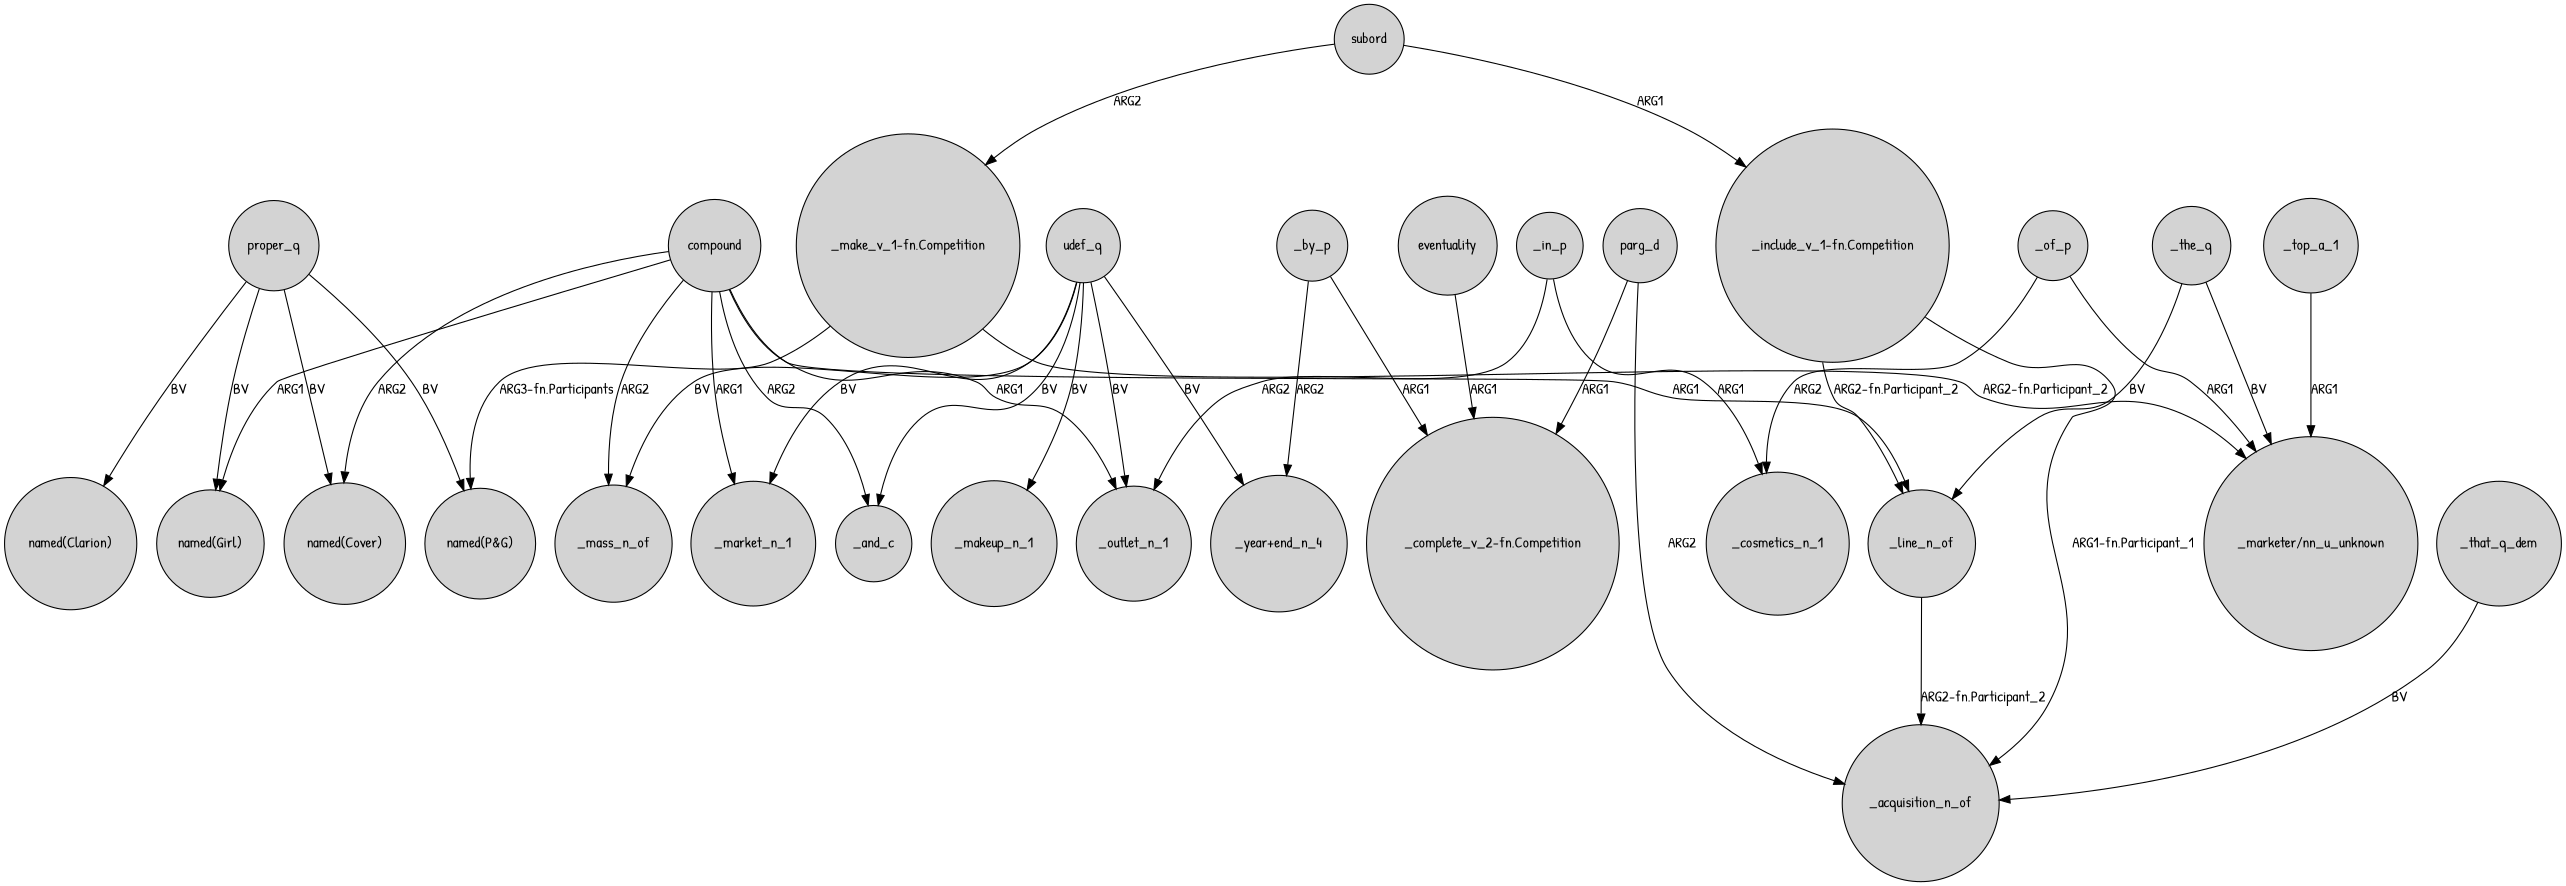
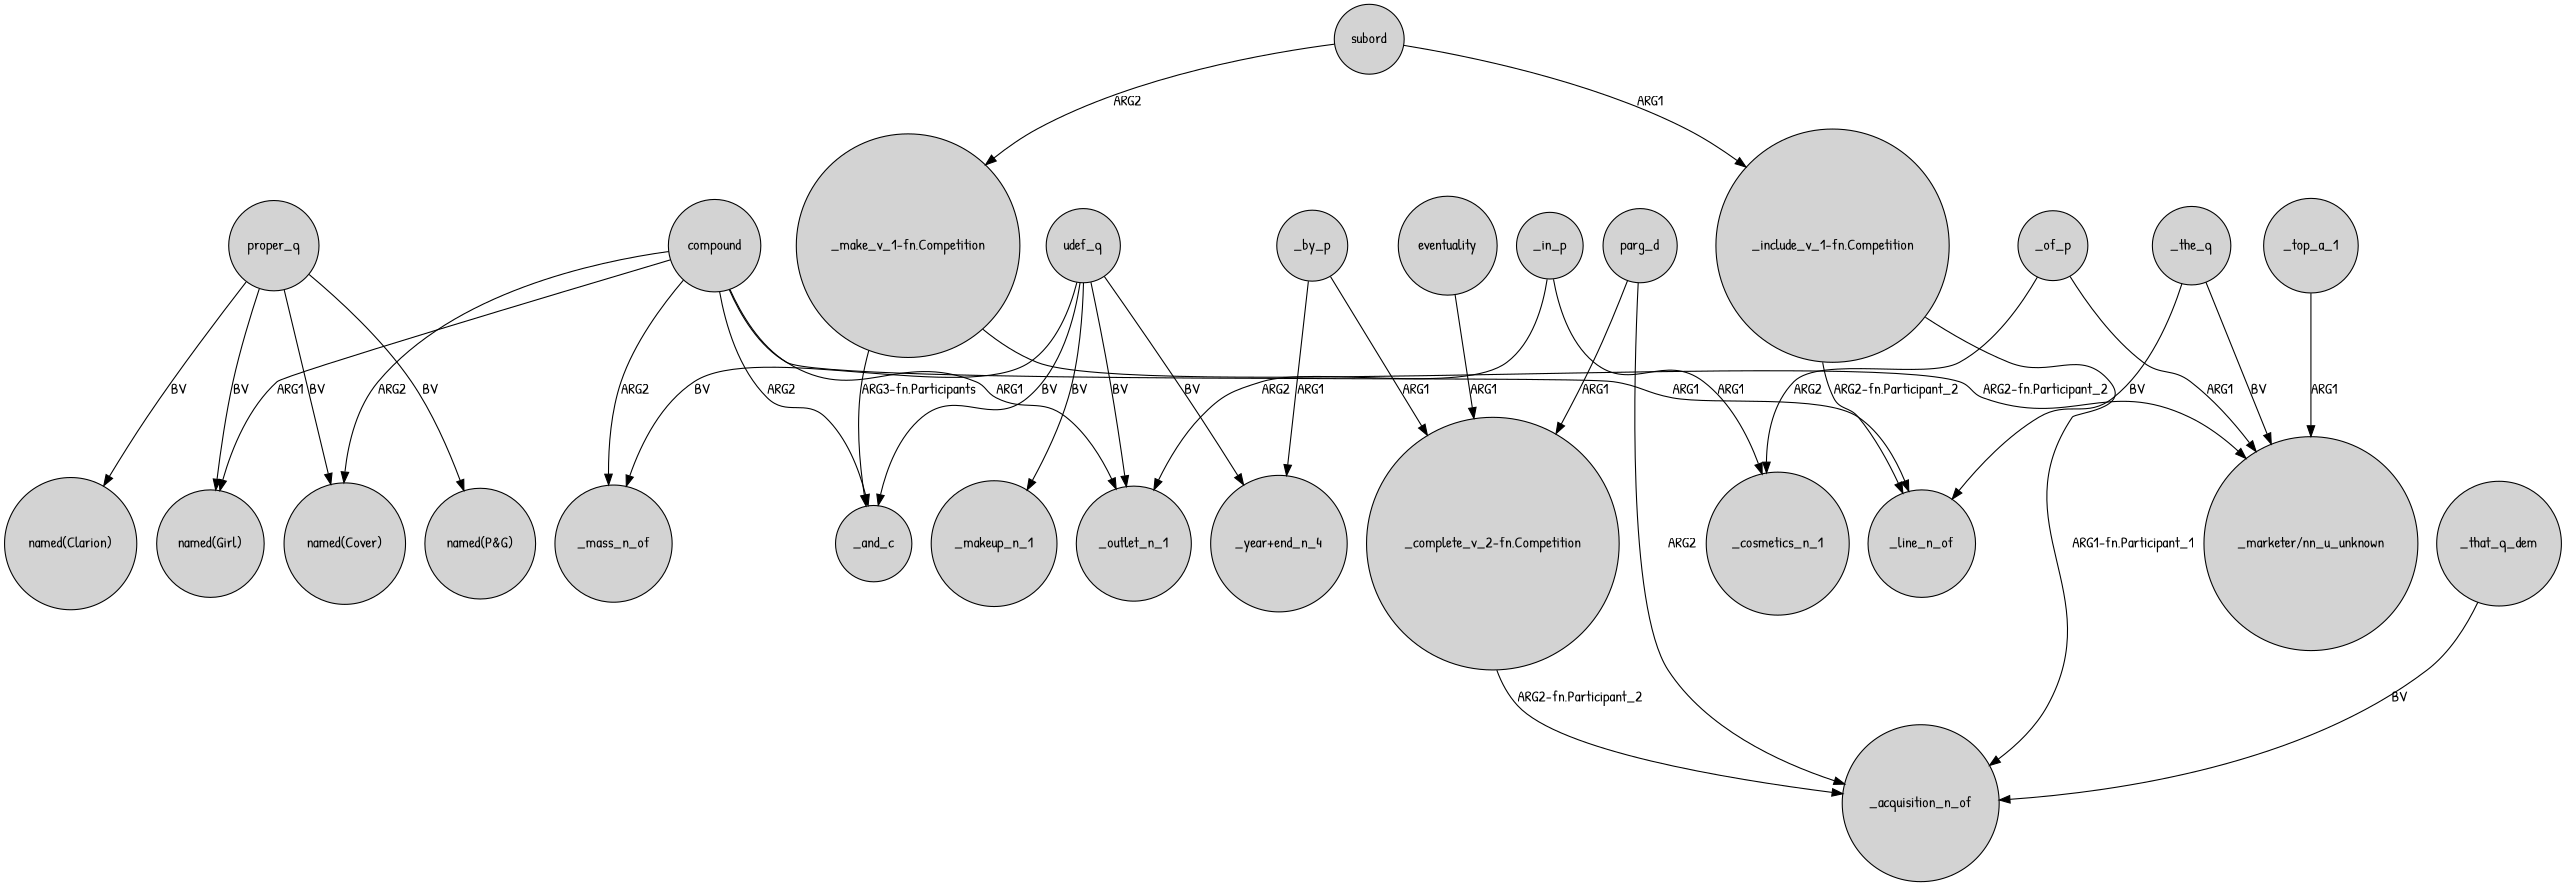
(617, 364) -> (859, 422)
(1311, 390) -> (1311, 390)
(753, 544) -> none
(1921, 656) -> (1649, 761)
